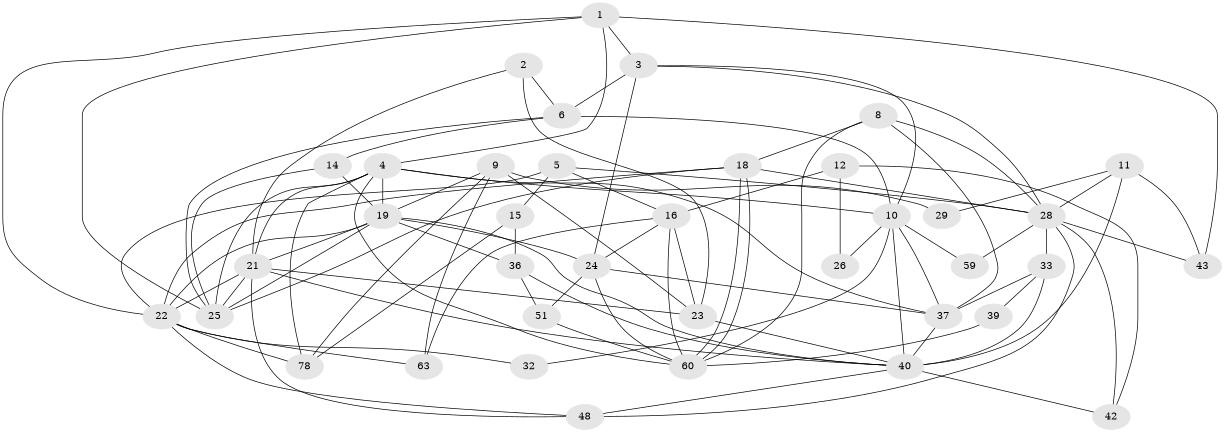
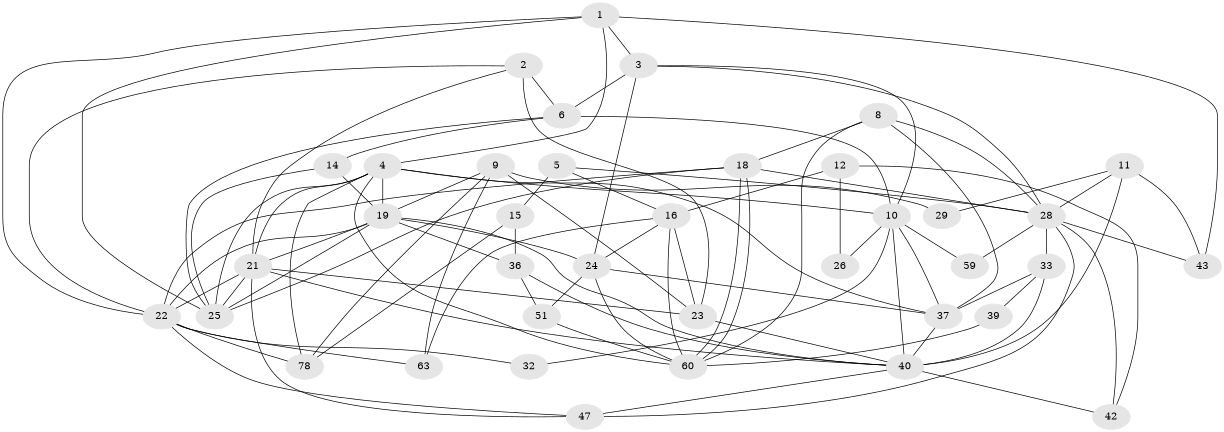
(296, 199) -> (148, 92)
(585, 417) -> (585, 417)
